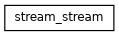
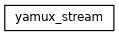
(59, 18) -> (59, 18)
